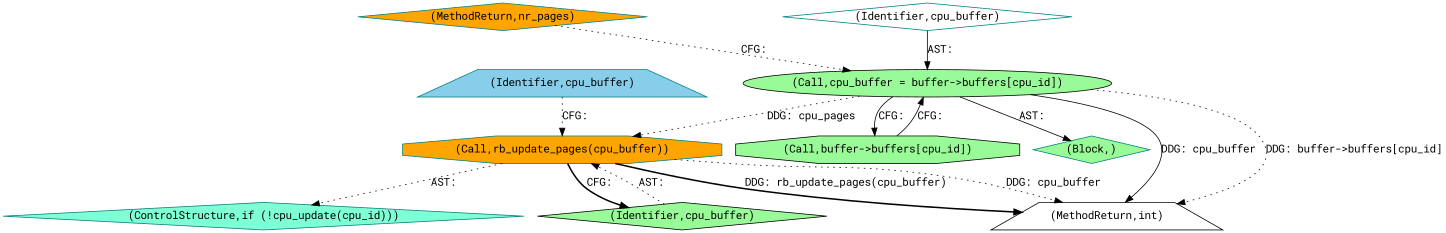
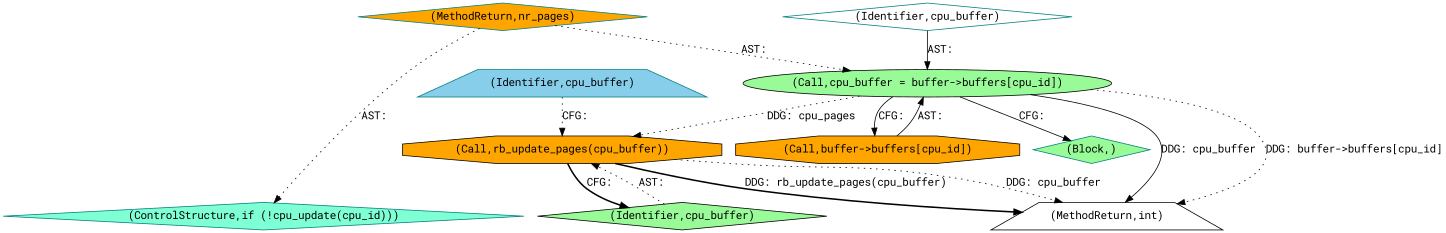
(757, 50) -> (757, 50)
(933, 116) -> (933, 116)
(1035, 116) -> (1035, 116)
(562, 150) -> (562, 150)
(878, 150) -> (878, 150)
(411, 183) -> (371, 103)
